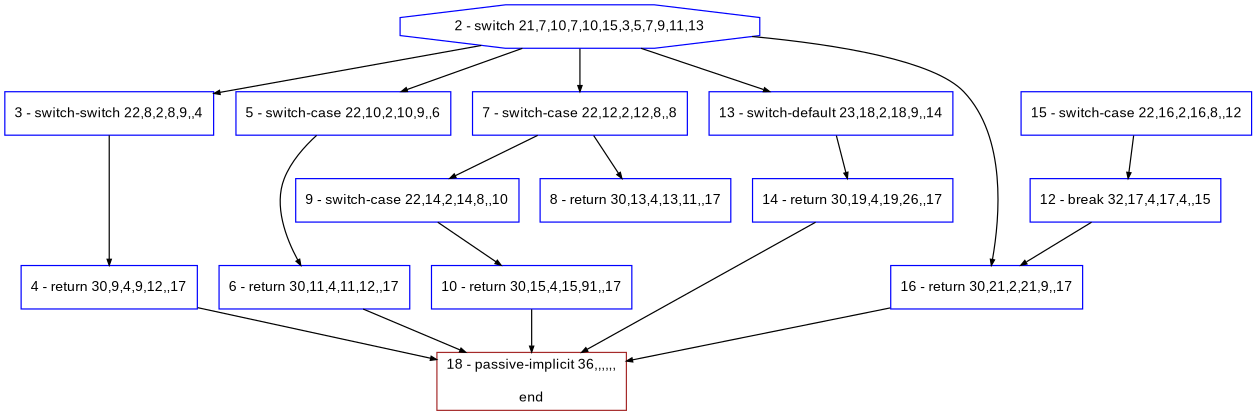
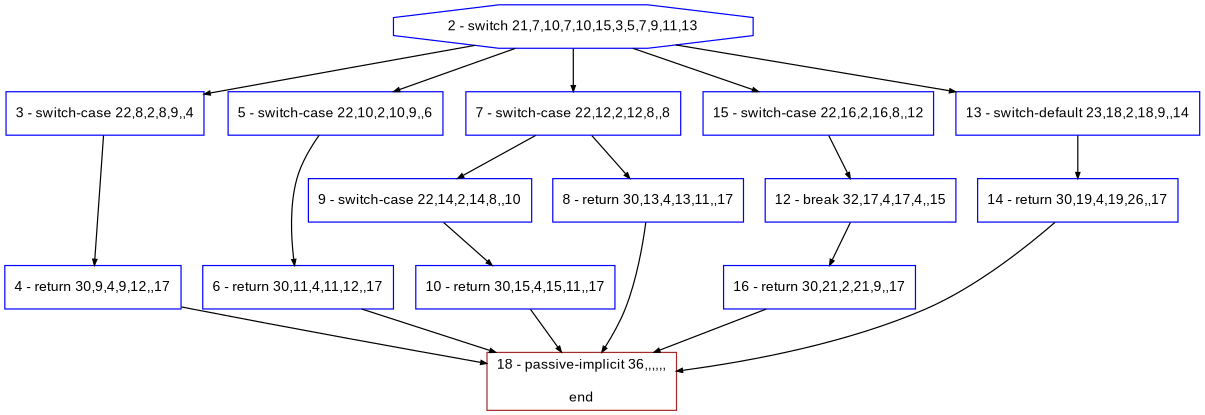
(945, 78) -> (693, 69)
(109, 113) -> (105, 113)
(532, 287) -> (515, 287)
none -> (633, 287)
